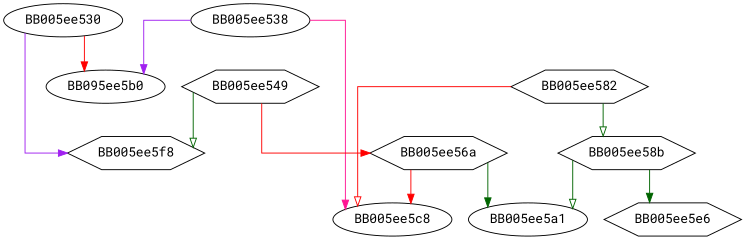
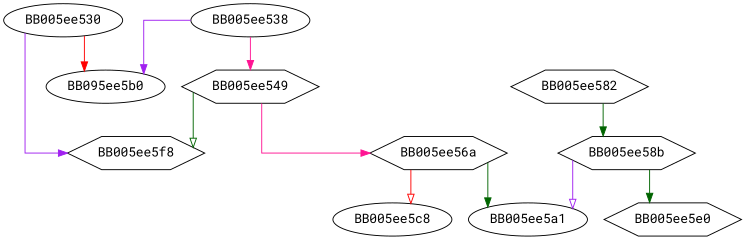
(379, 87) -> none
(345, 92) -> (250, 49)
(603, 115) -> (603, 115)
(287, 153) -> (287, 153)
(573, 180) -> (573, 180)
(411, 182) -> (411, 182)
(673, 219) -> (673, 219)
